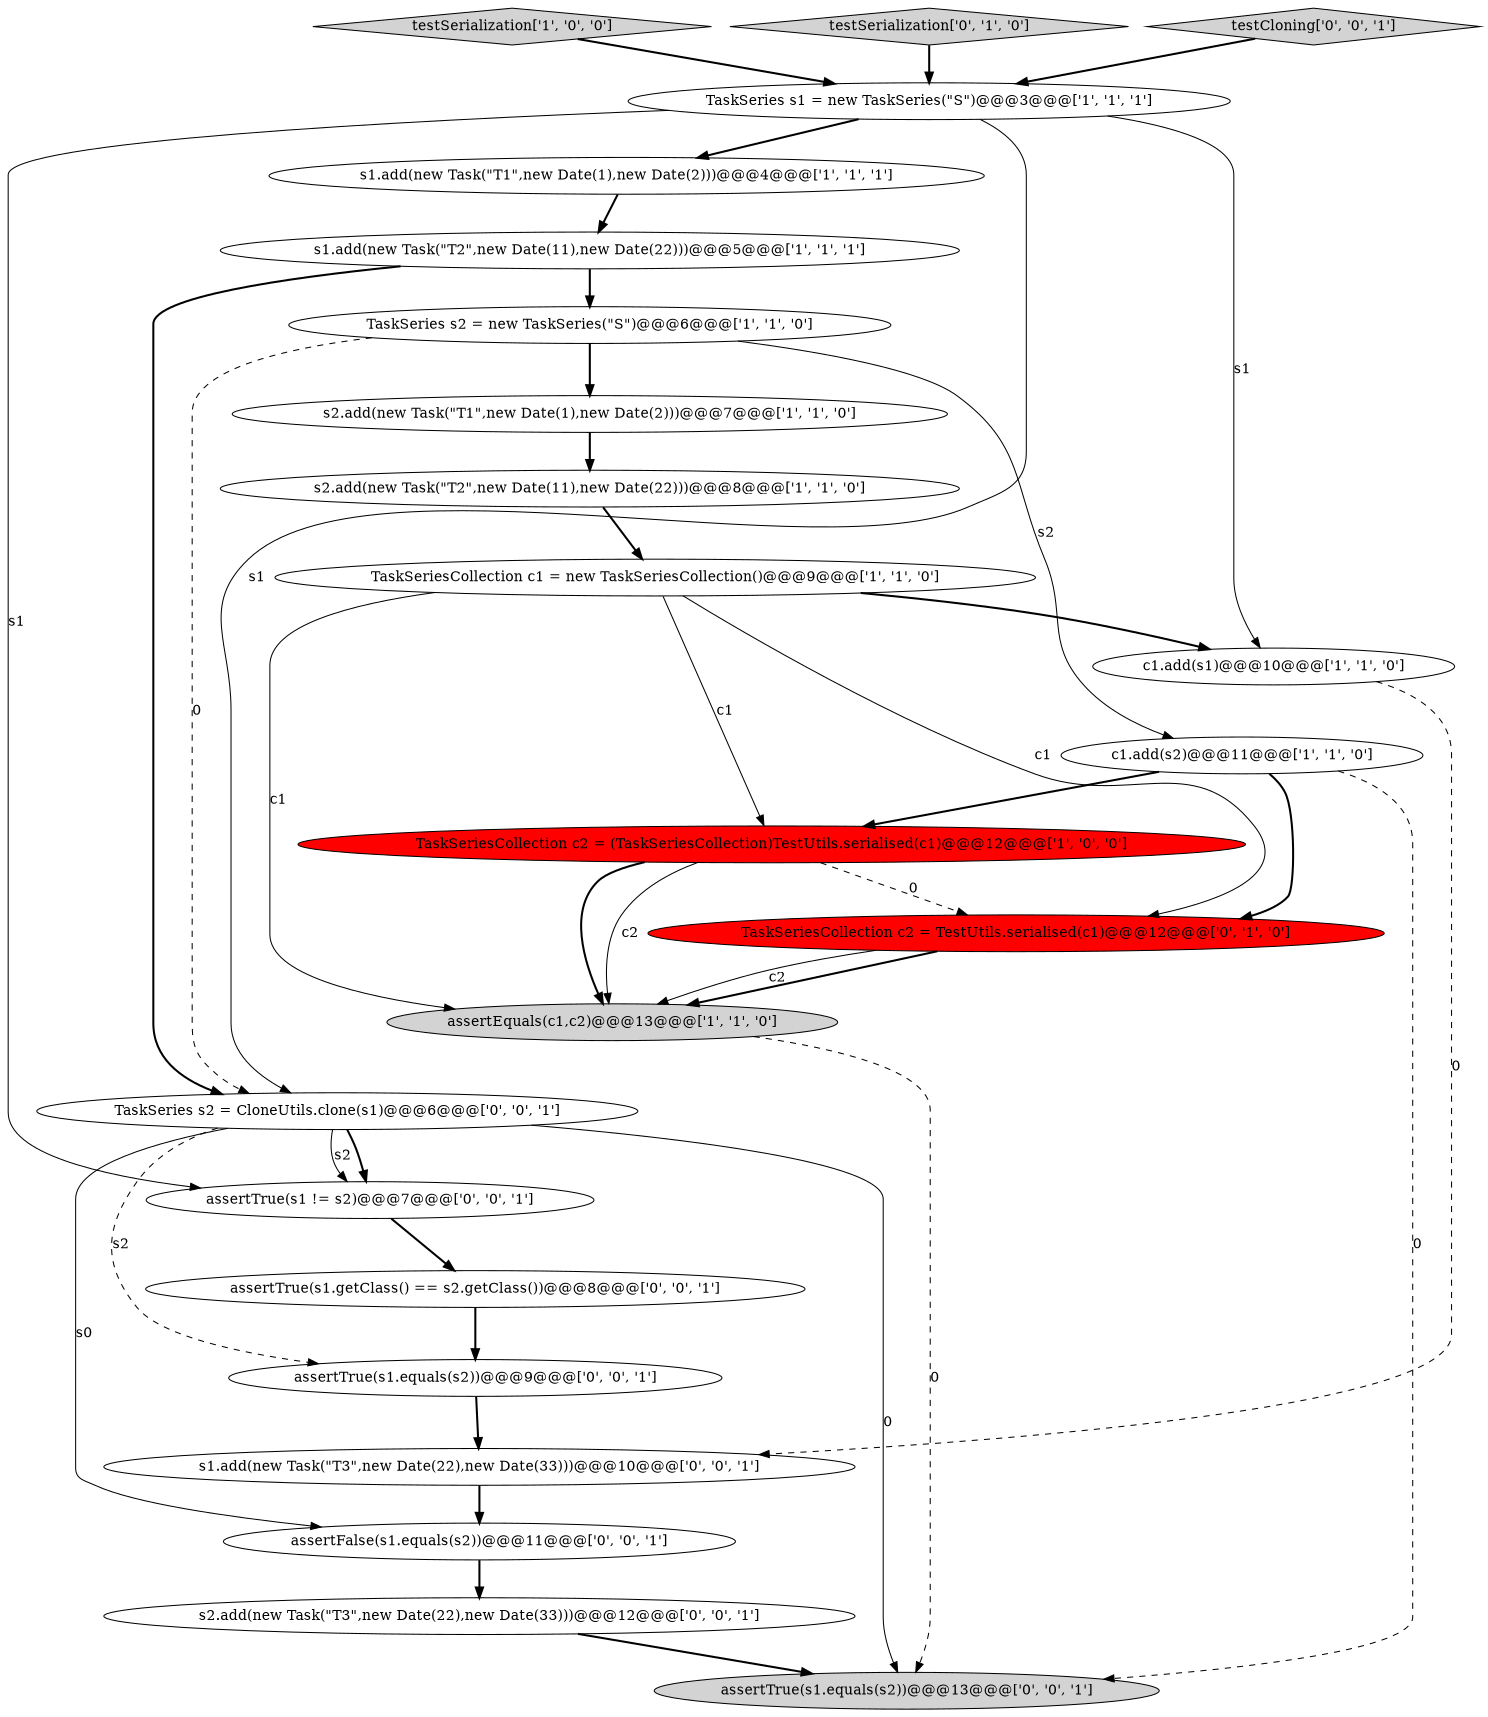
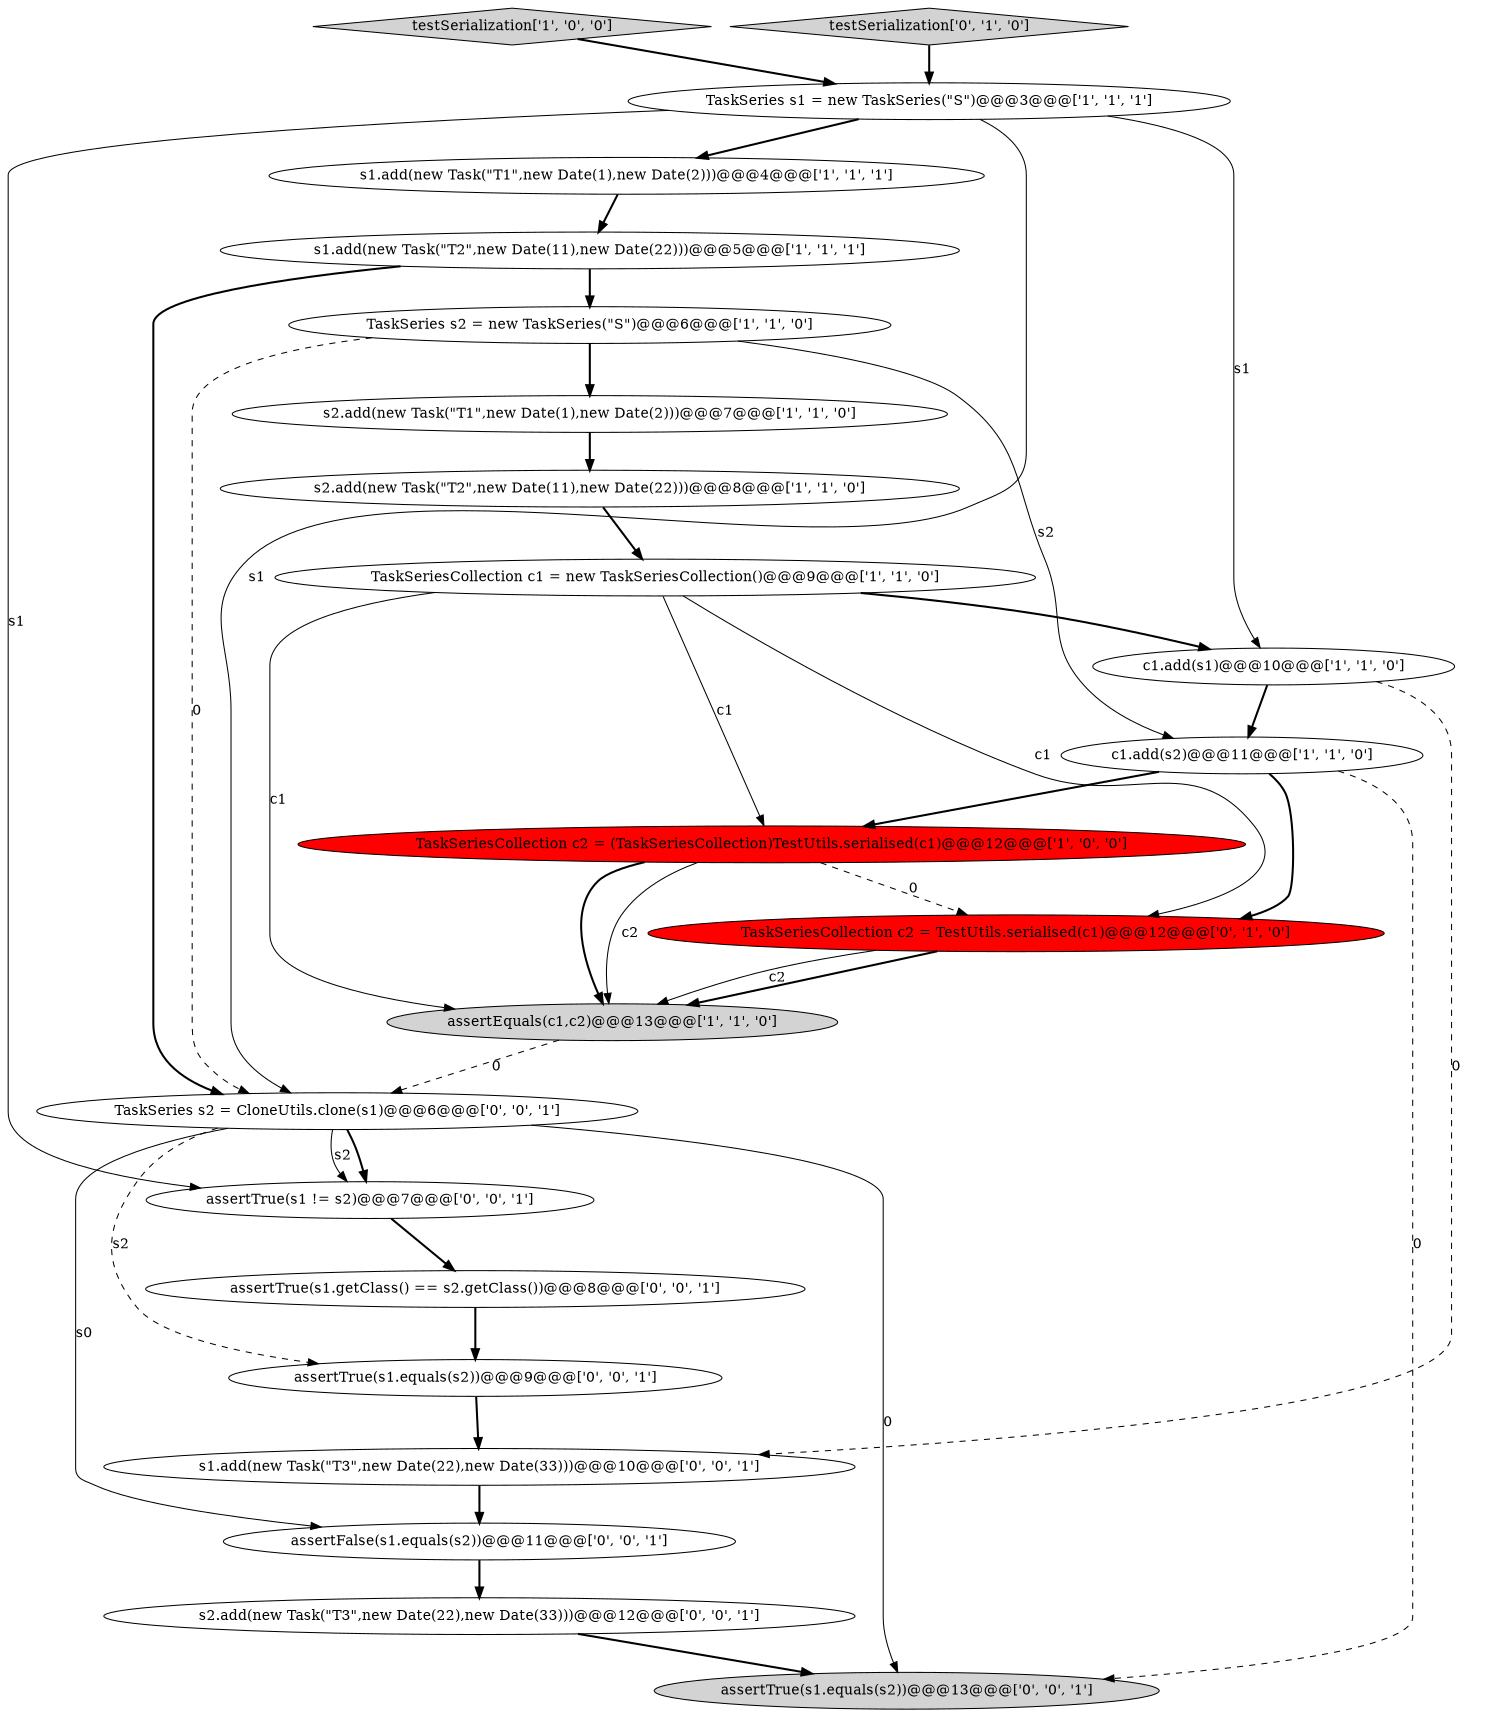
(1314, 27) -> none
none -> (1260, 706)
(930, 1287) -> (480, 1065)
